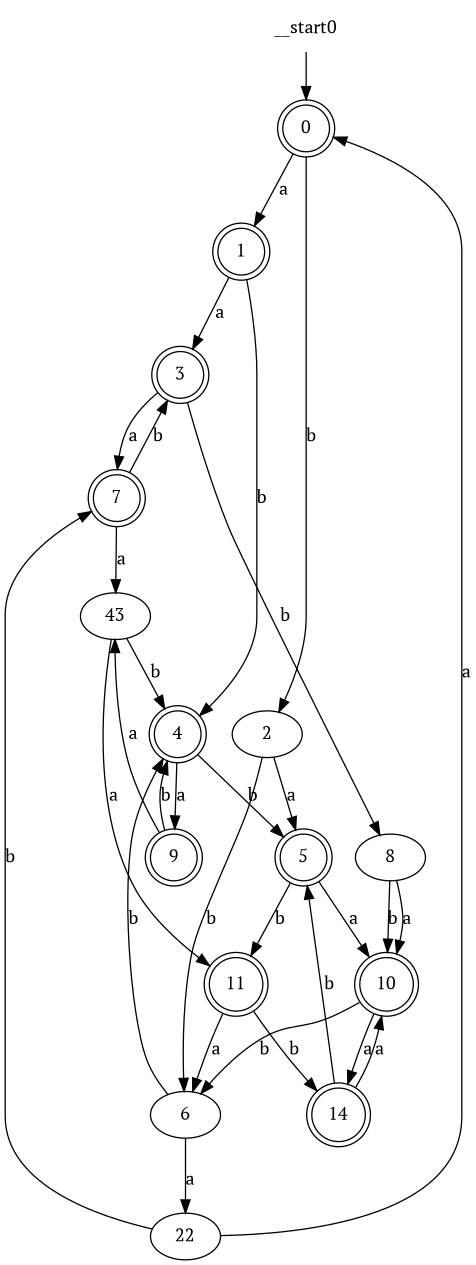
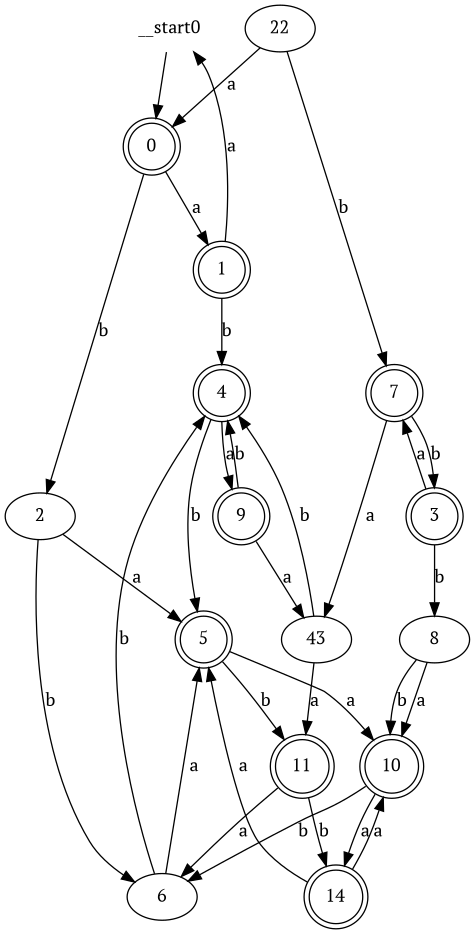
(214, 308) -> (226, 150)
(329, 984) -> (243, 766)
(186, 1169) -> (181, 777)
